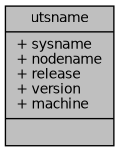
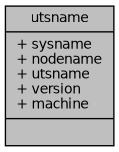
(49, 75) -> (54, 75)
